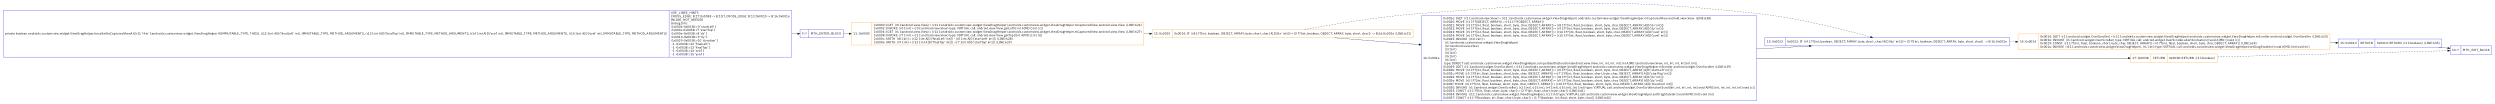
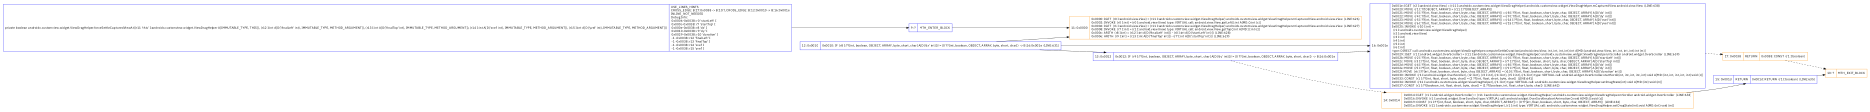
(1588, 3) -> (1072, 51)
(1147, 34) -> (1032, 39)
(1283, 34) -> (931, 46)
(1783, 47) -> (1353, 52)
(2471, 50) -> (1846, 73)
(1942, 58) -> (1713, 54)
(2192, 58) -> (1784, 56)
